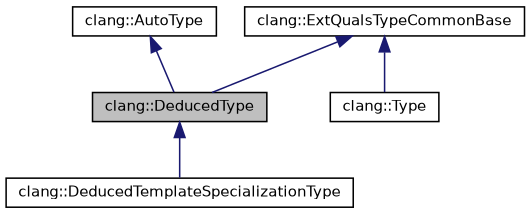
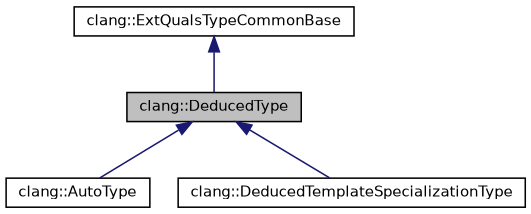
(165, 72) -> (139, 154)
(385, 107) -> none
